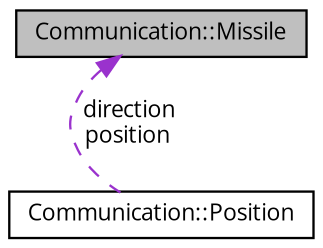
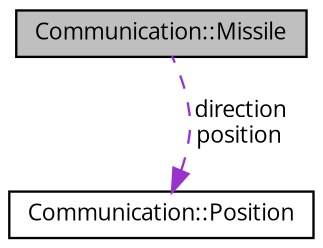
(72, 136) -> (189, 113)
